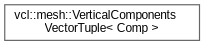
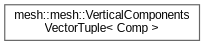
(102, 23) -> (102, 23)
